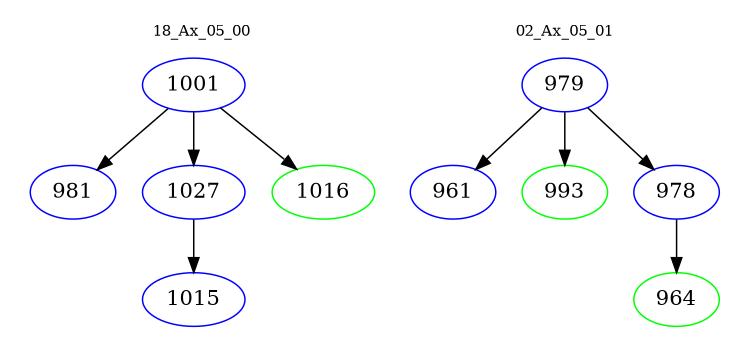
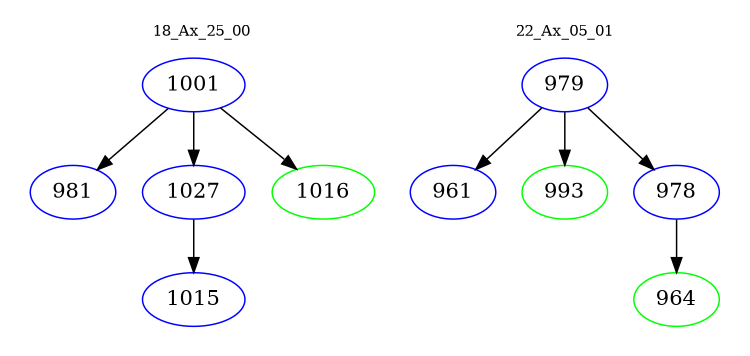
(202, 32) -> (202, 32)
(565, 32) -> (565, 32)
